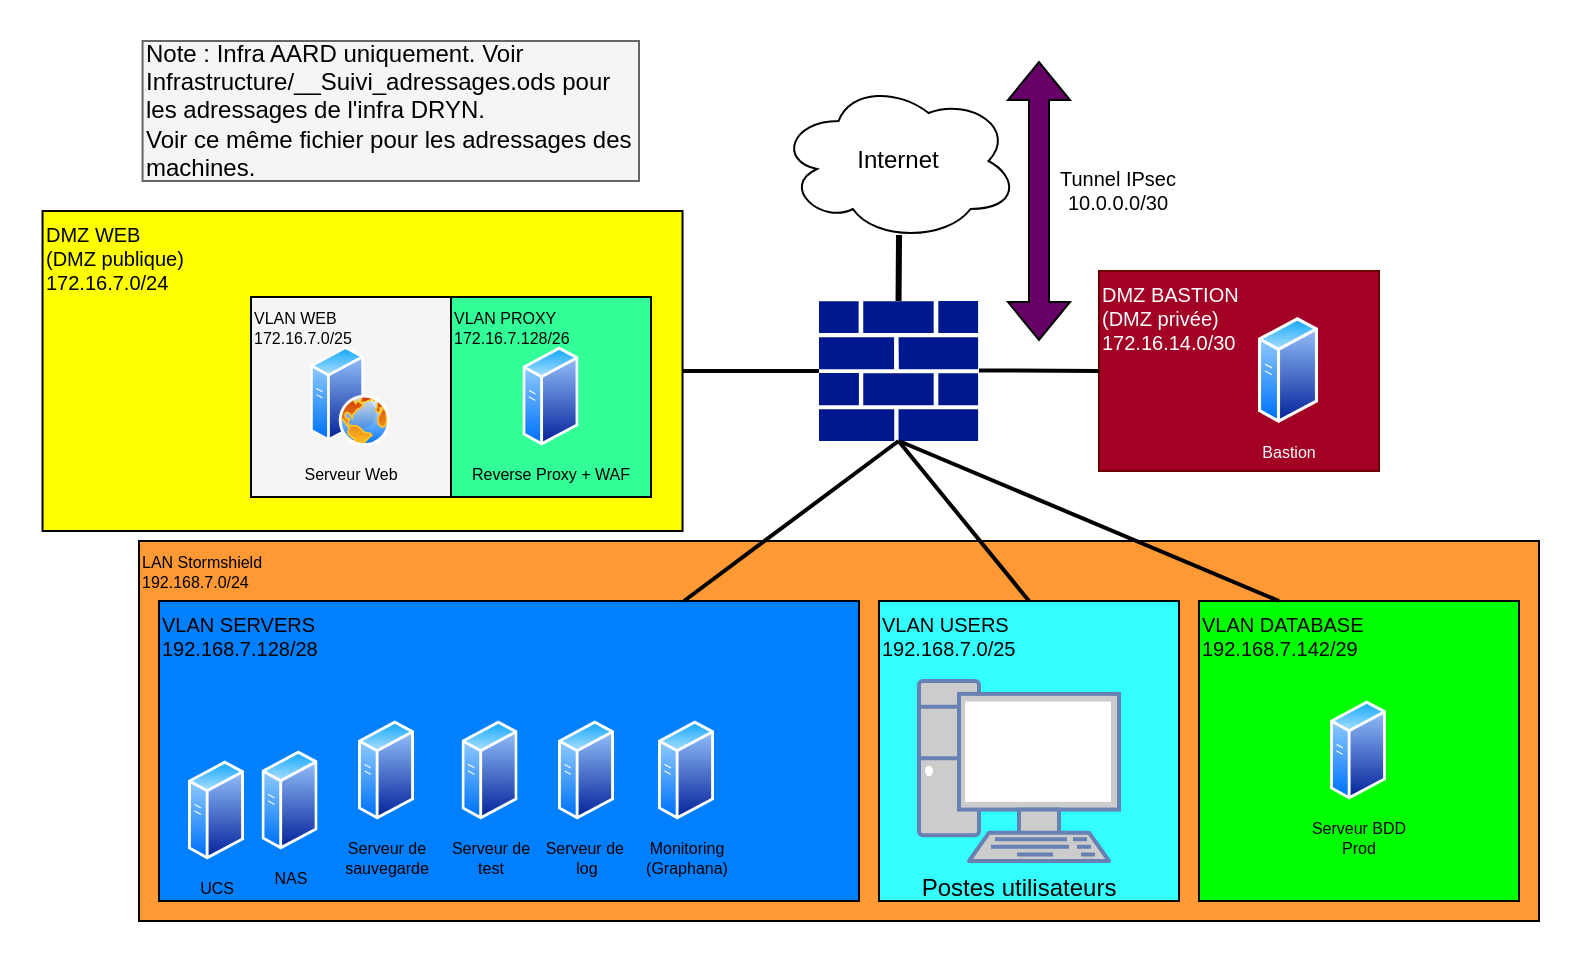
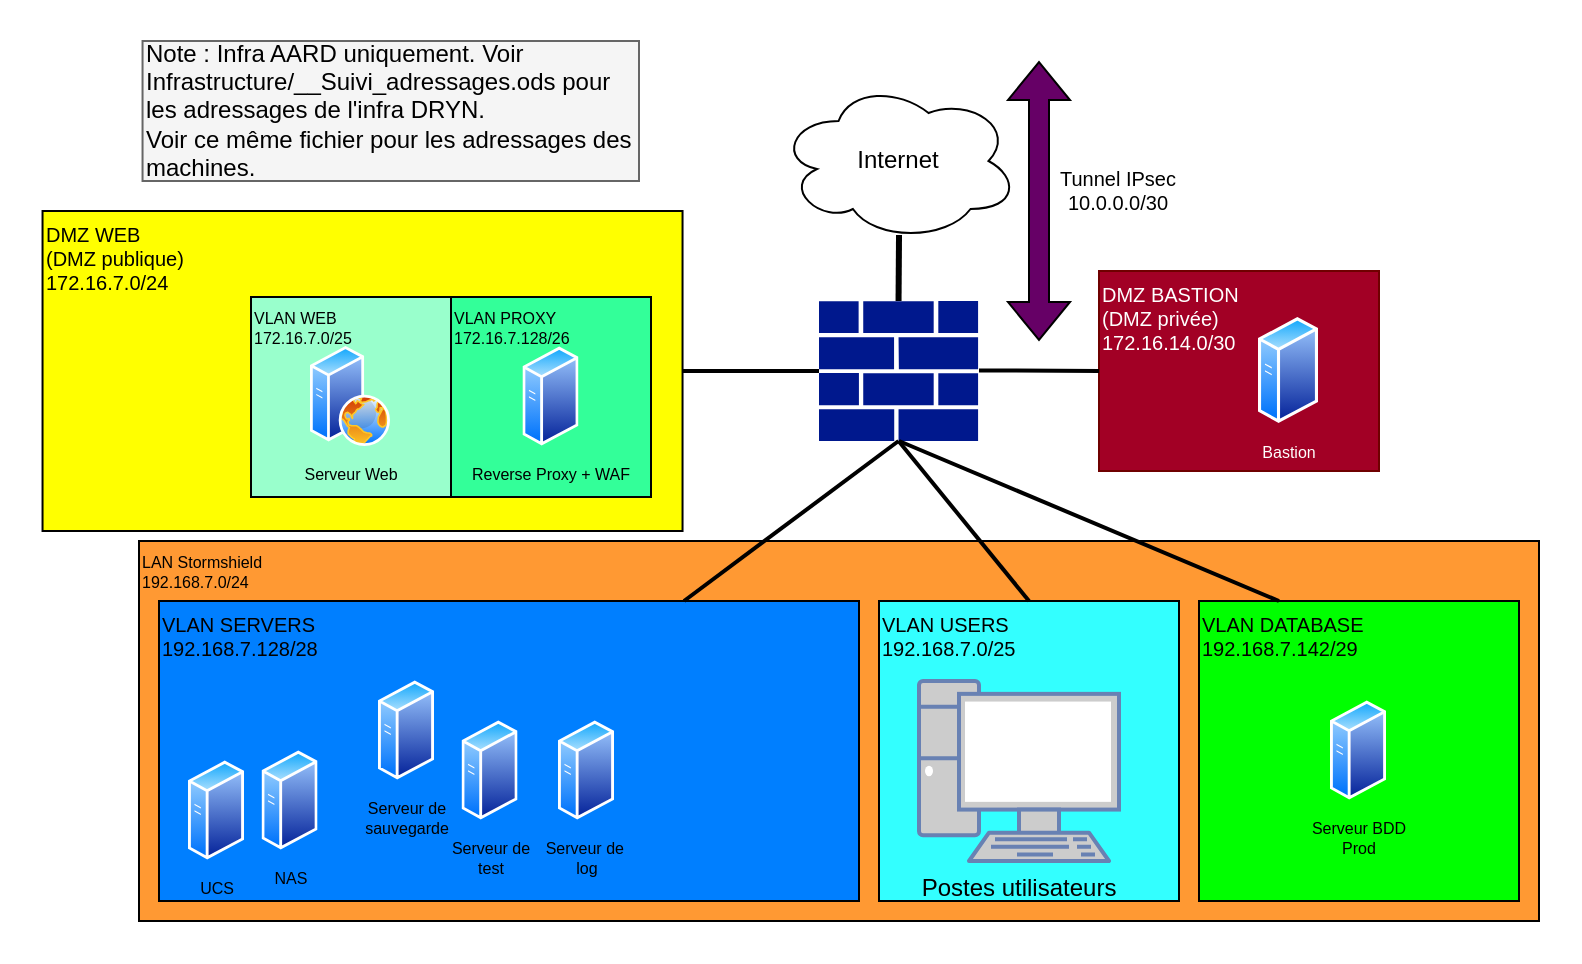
(307, 330) -> (307, 330)
(387, 771) -> (407, 731)
(687, 771) -> none
